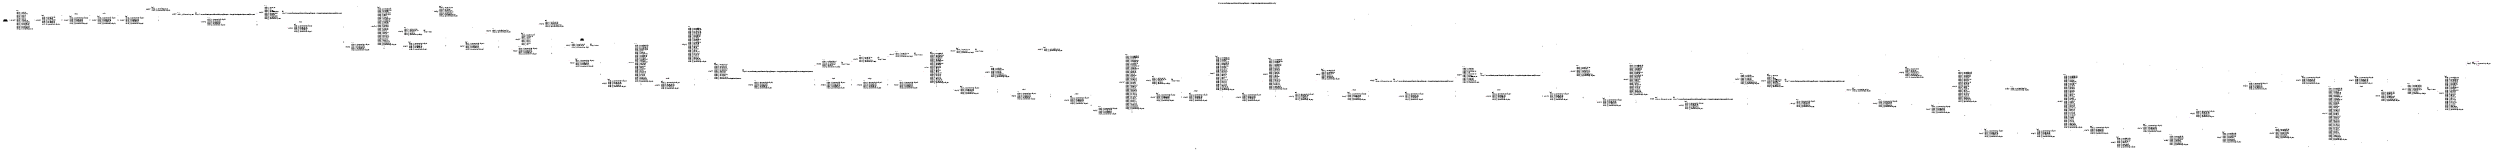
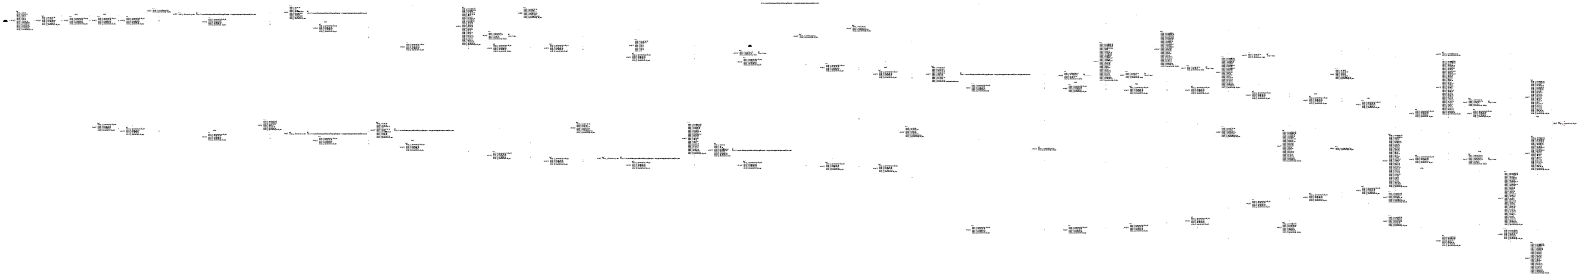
(1196, 97) -> none
